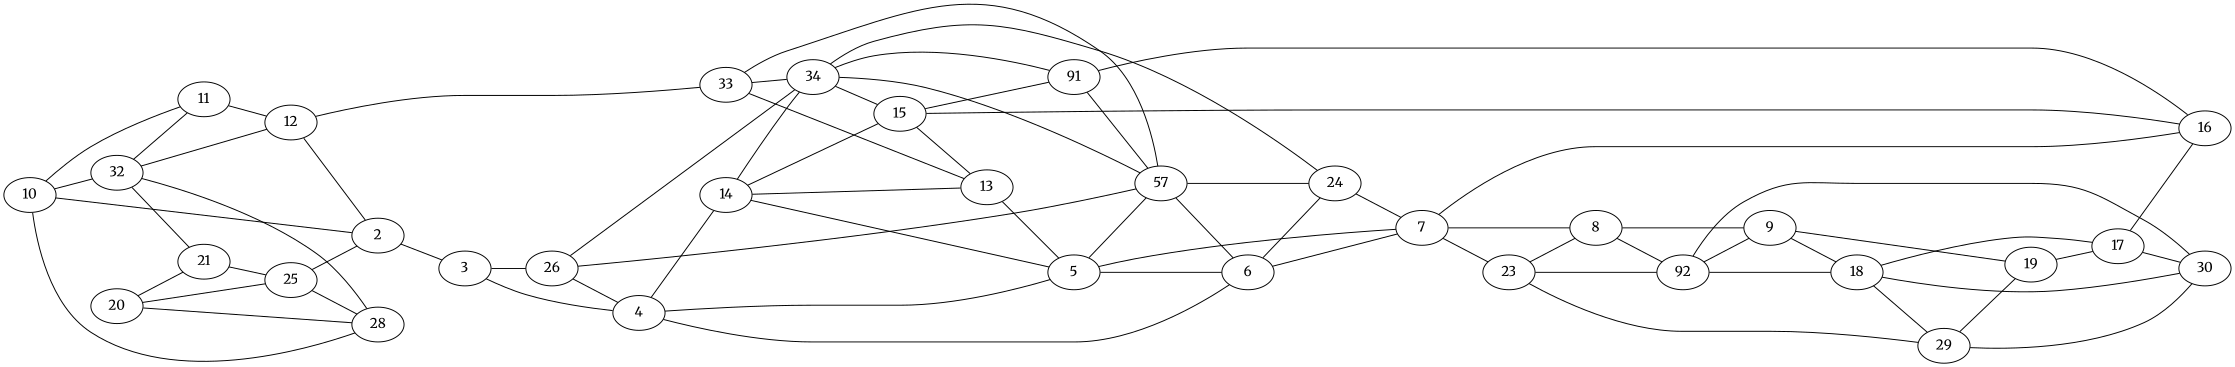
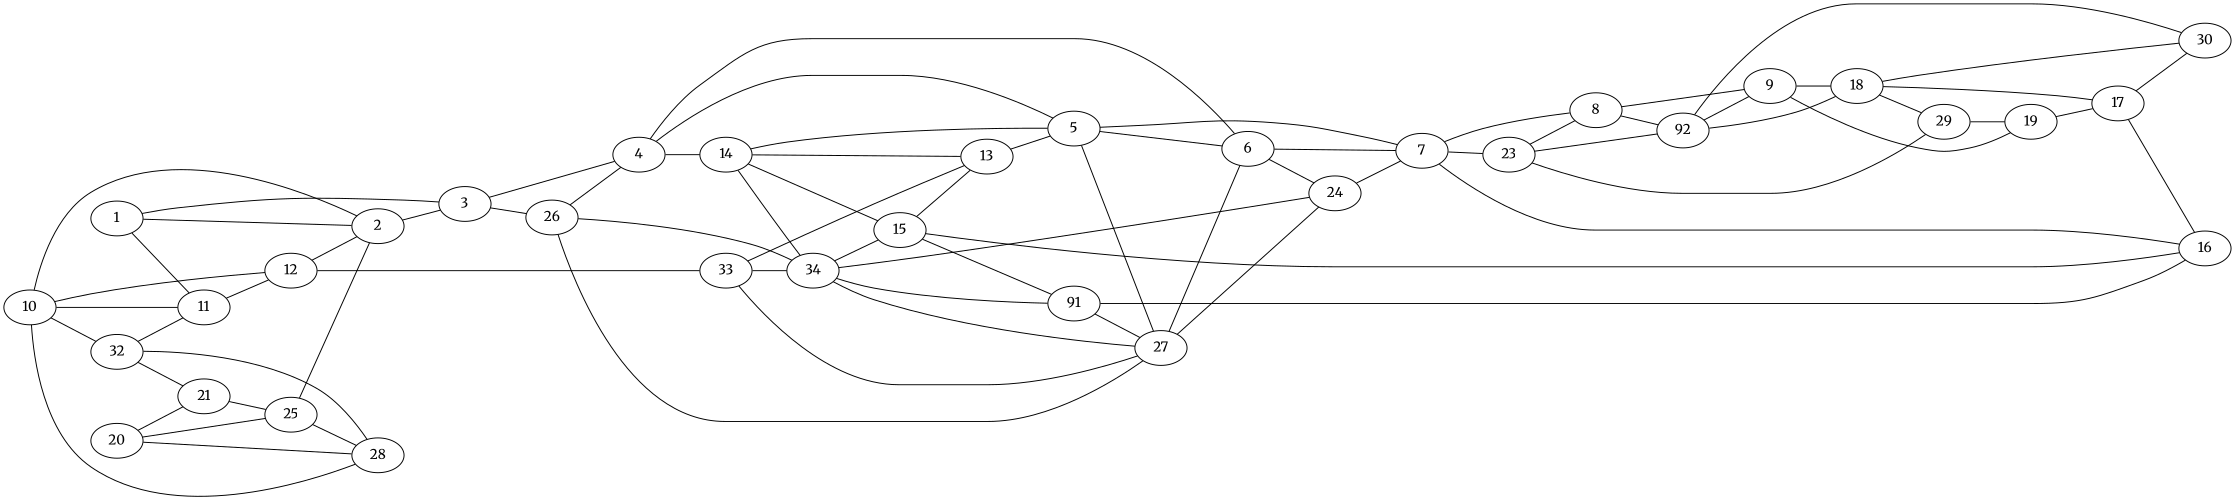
(204, 148) -> (159, 283)
(1161, 183) -> (1161, 348)
none -> (117, 218)
(2089, 340) -> none
